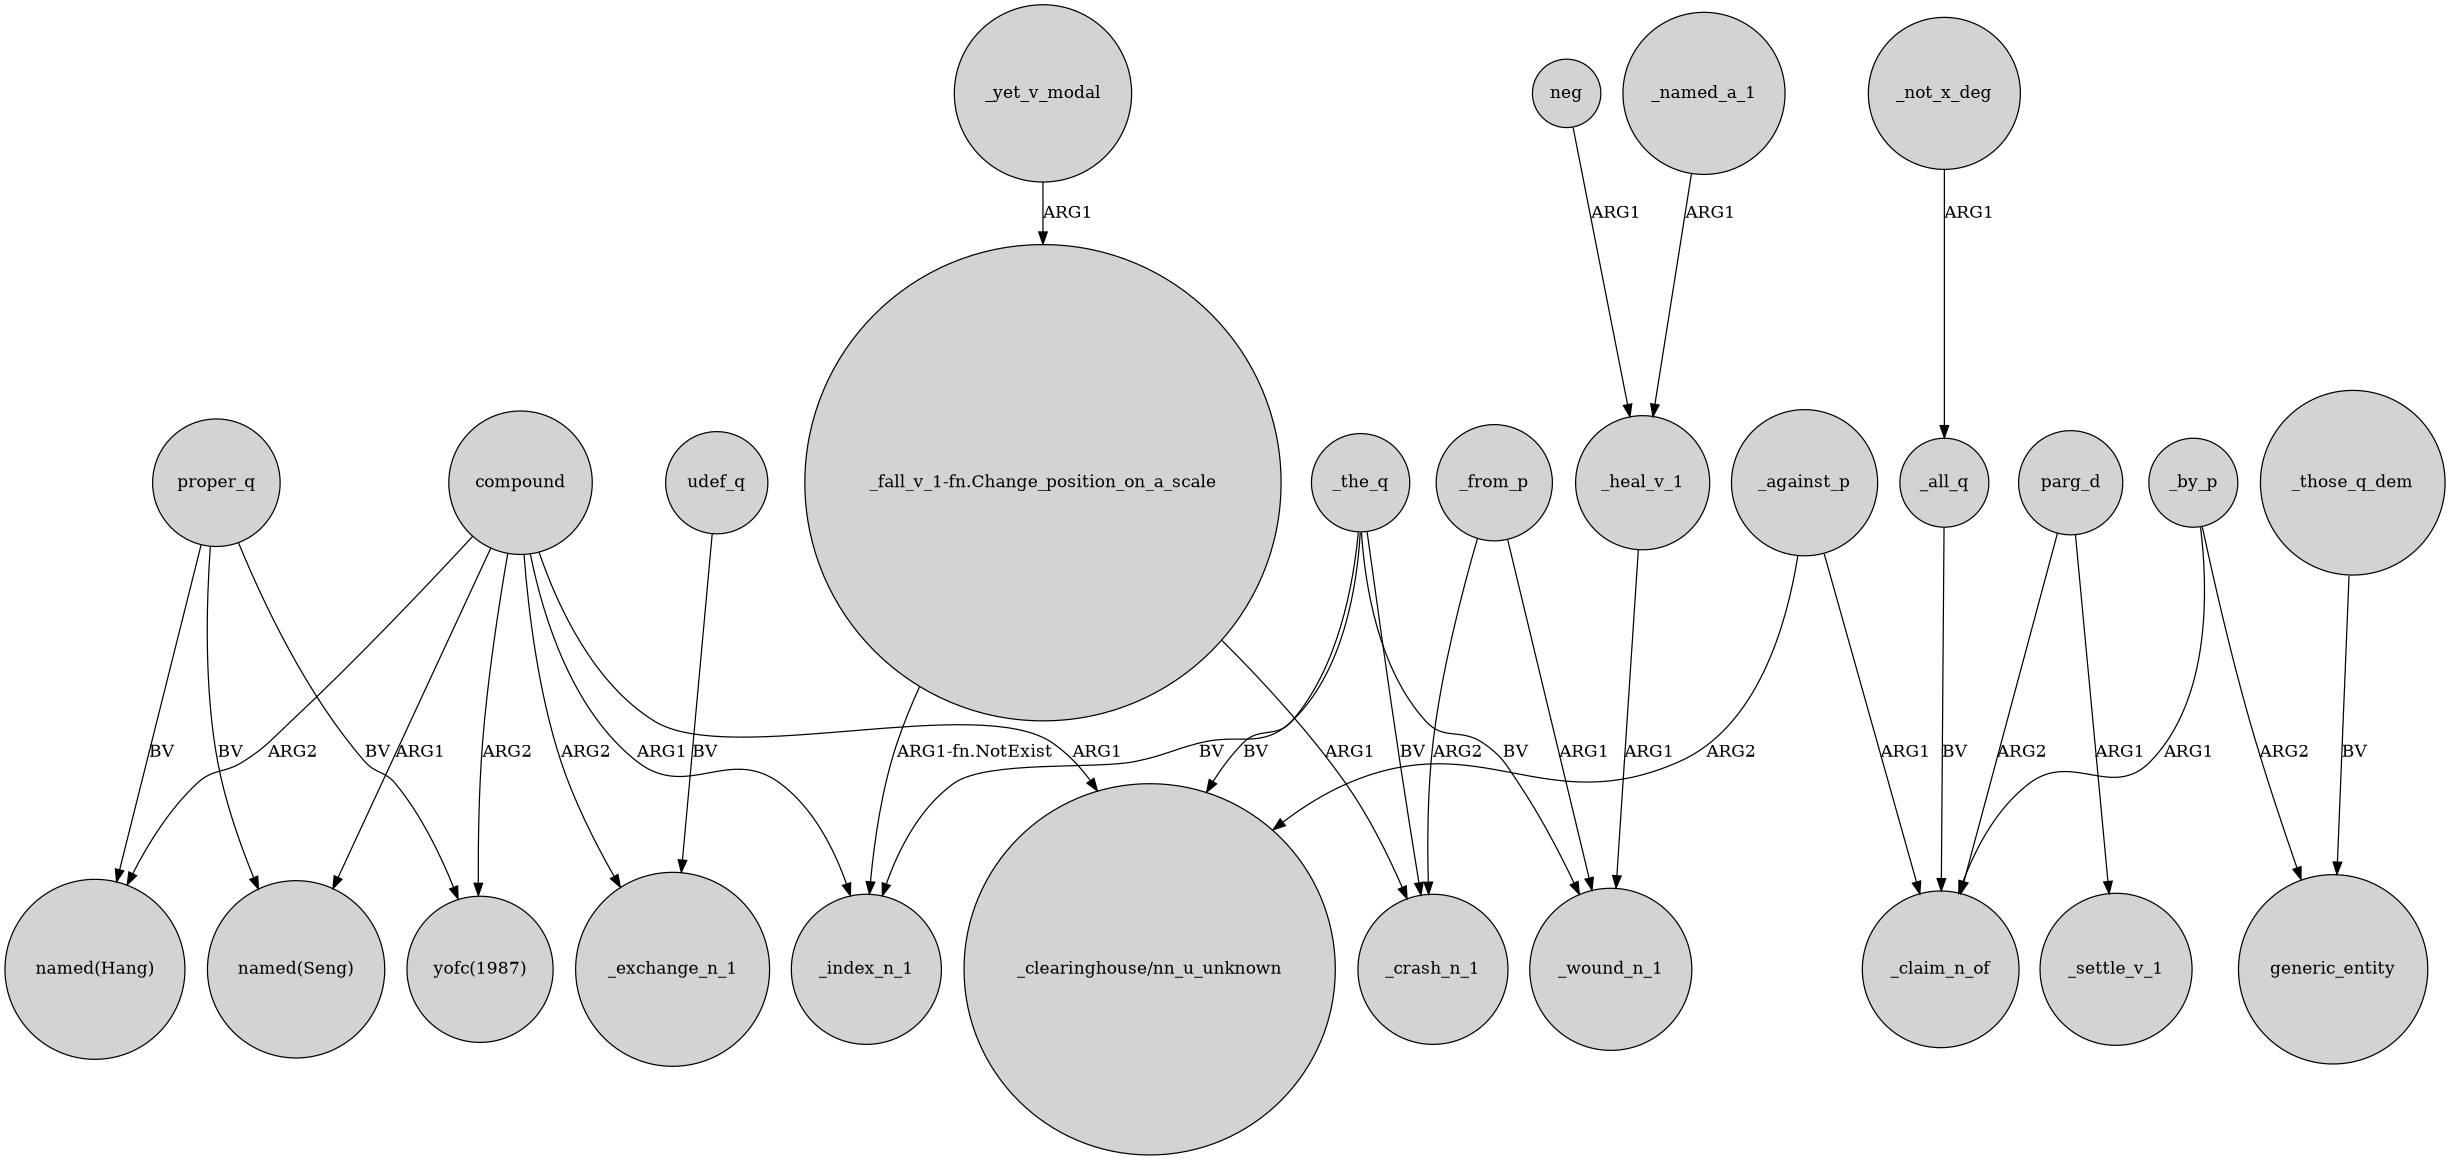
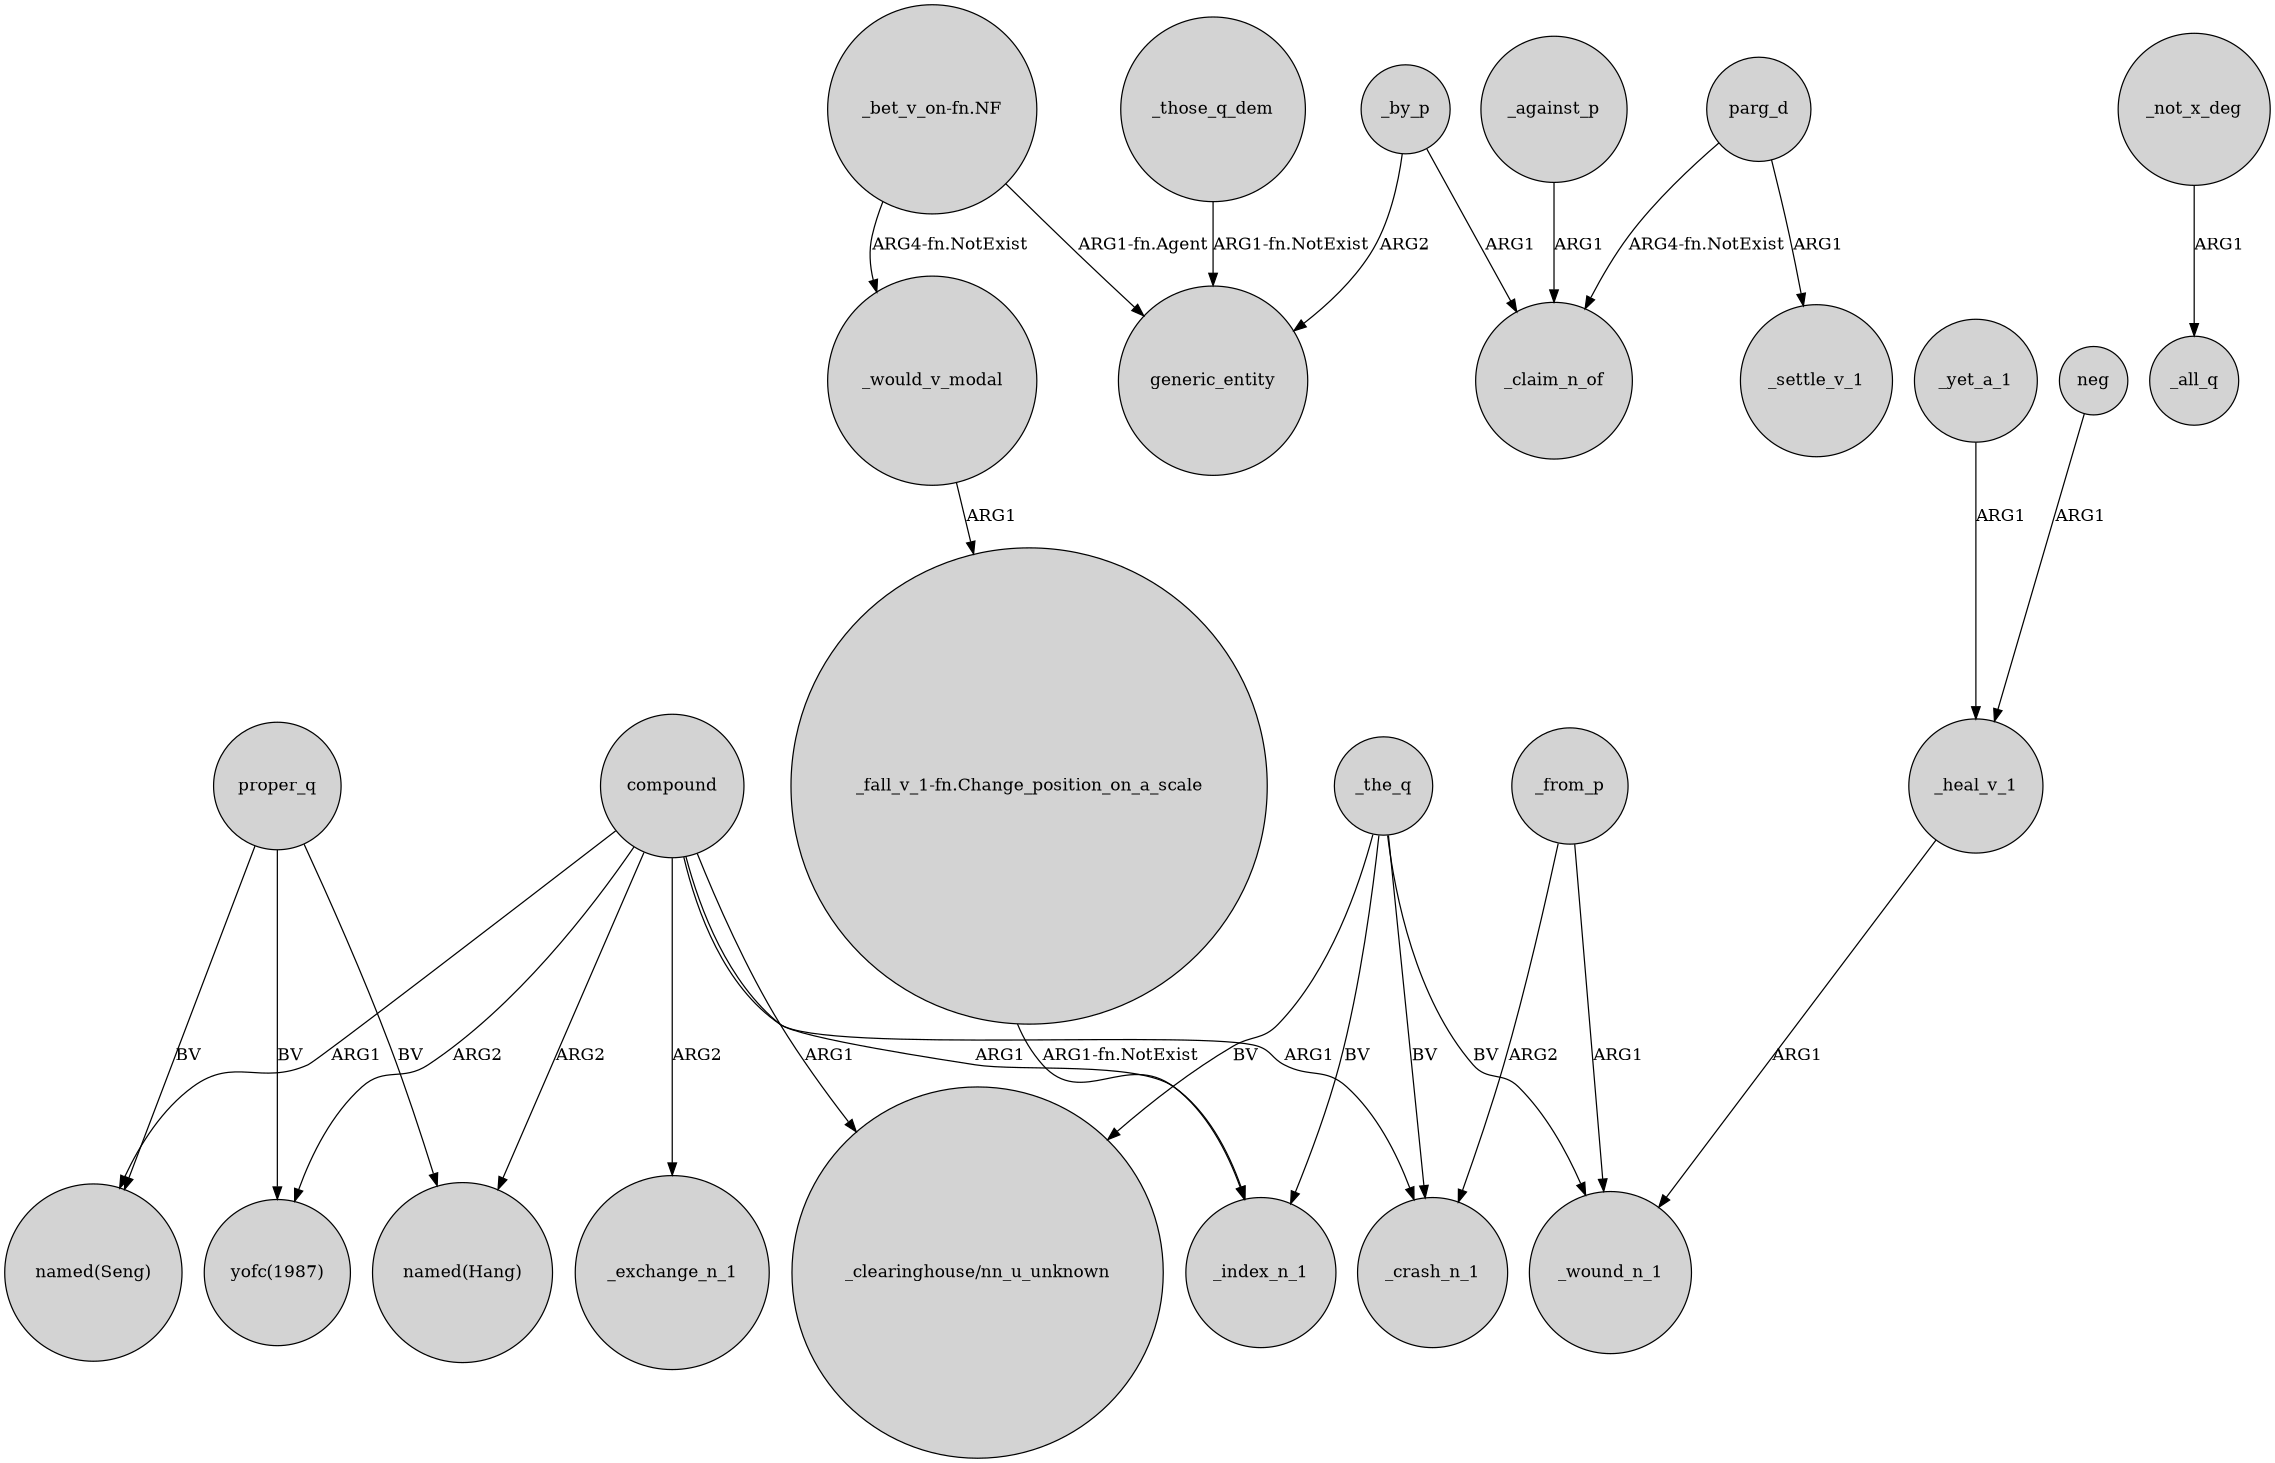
(1043, 93) -> (932, 381)
(1704, 93) -> (1976, 381)
none -> (932, 109)
(717, 483) -> none
(1943, 703) -> none
(2022, 752) -> (1707, 245)
(2355, 752) -> (1291, 245)
(1324, 755) -> (1007, 1040)
(1598, 781) -> none
